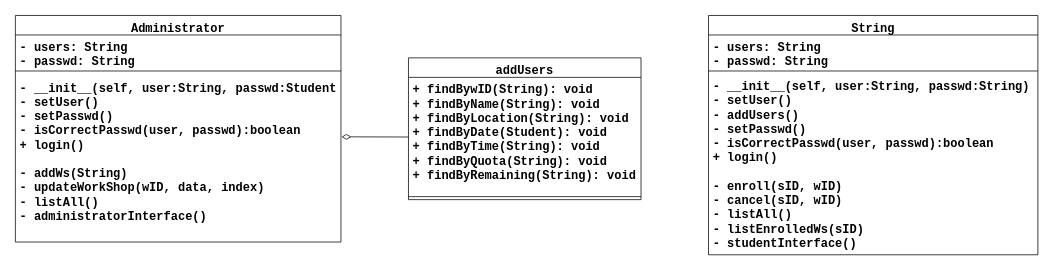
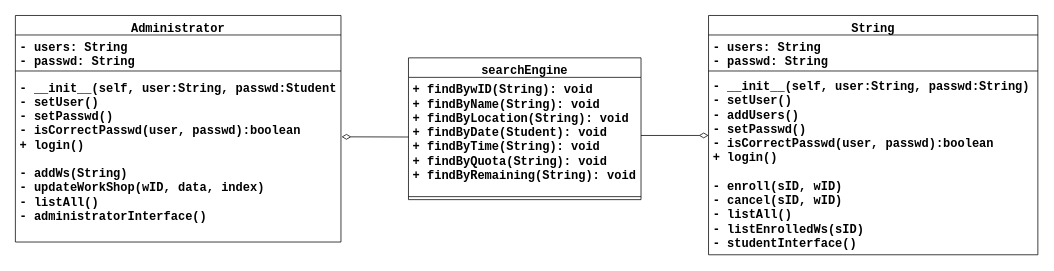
(524, 70) -> (524, 70)
none -> (670, 135)
